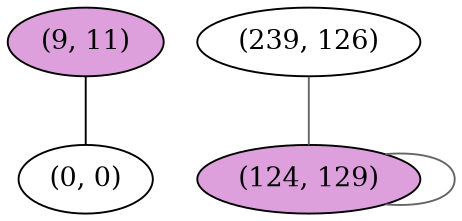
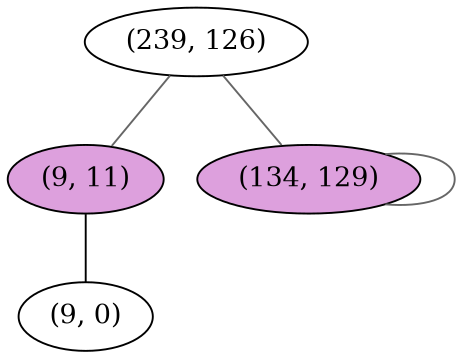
none -> (141, 111)
(86, 179) -> (86, 317)
(309, 179) -> (309, 179)
